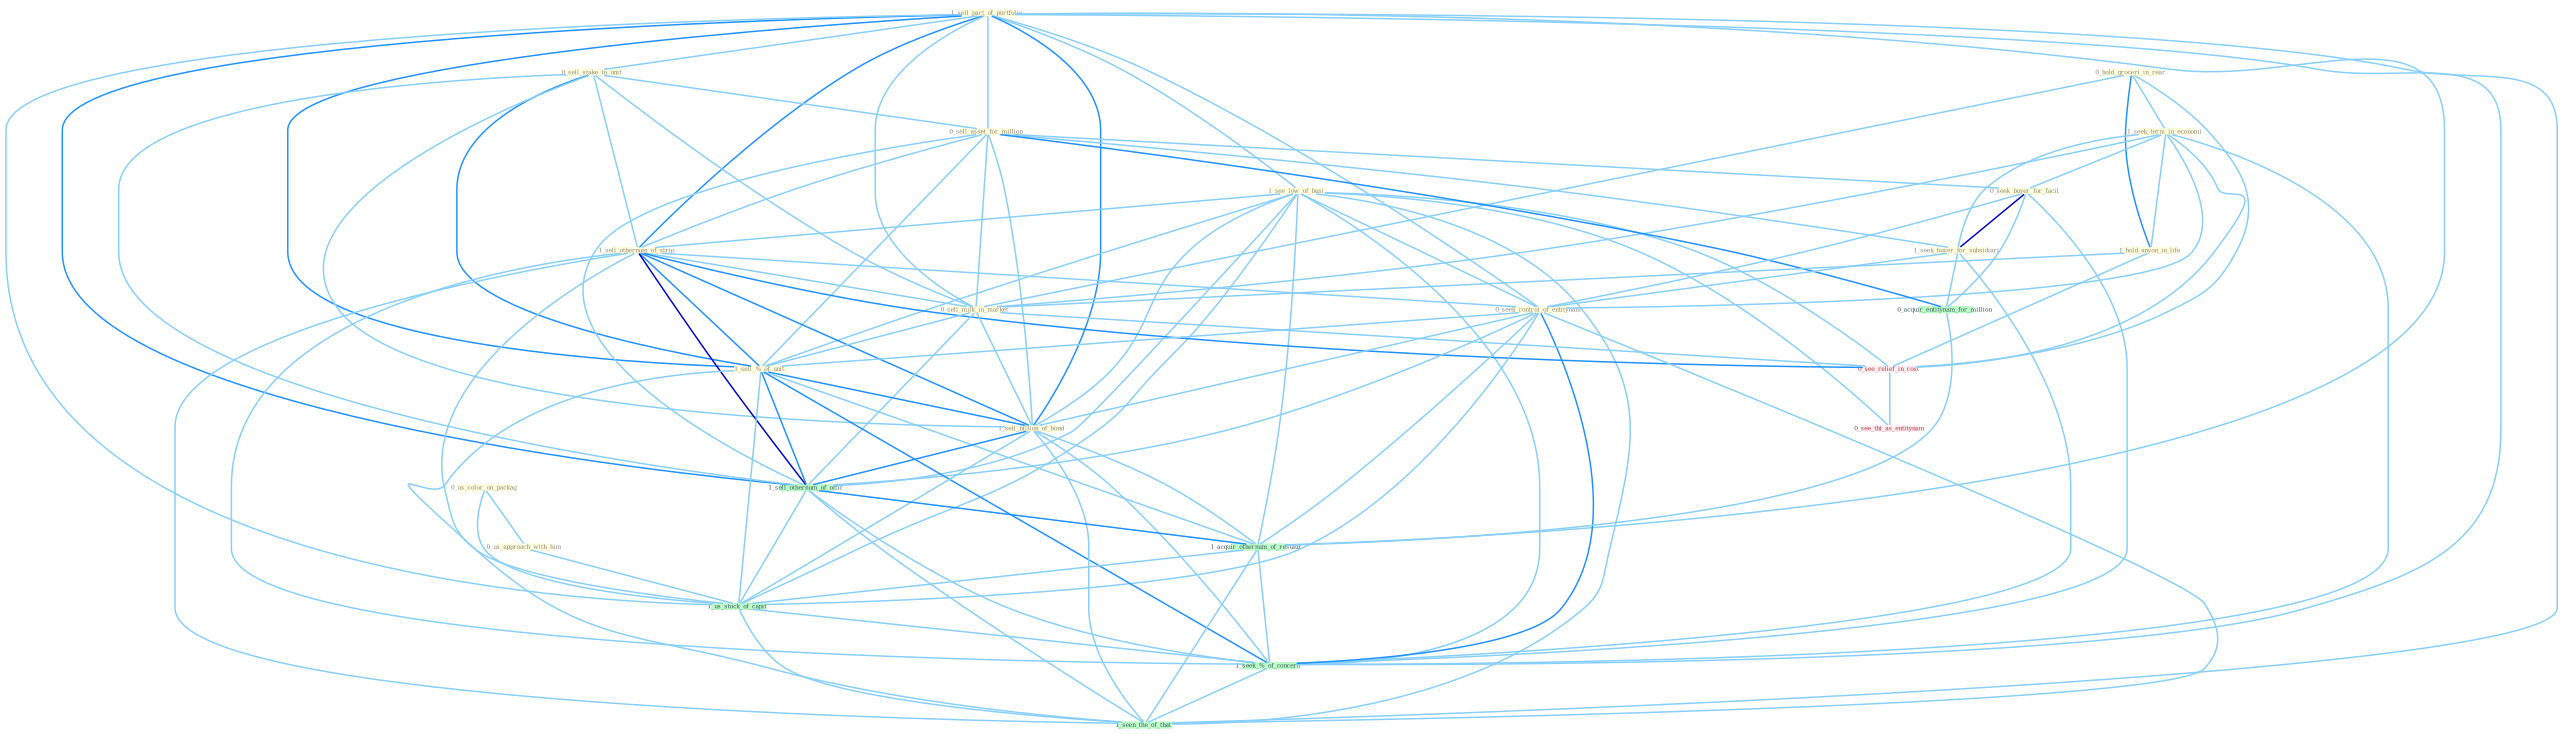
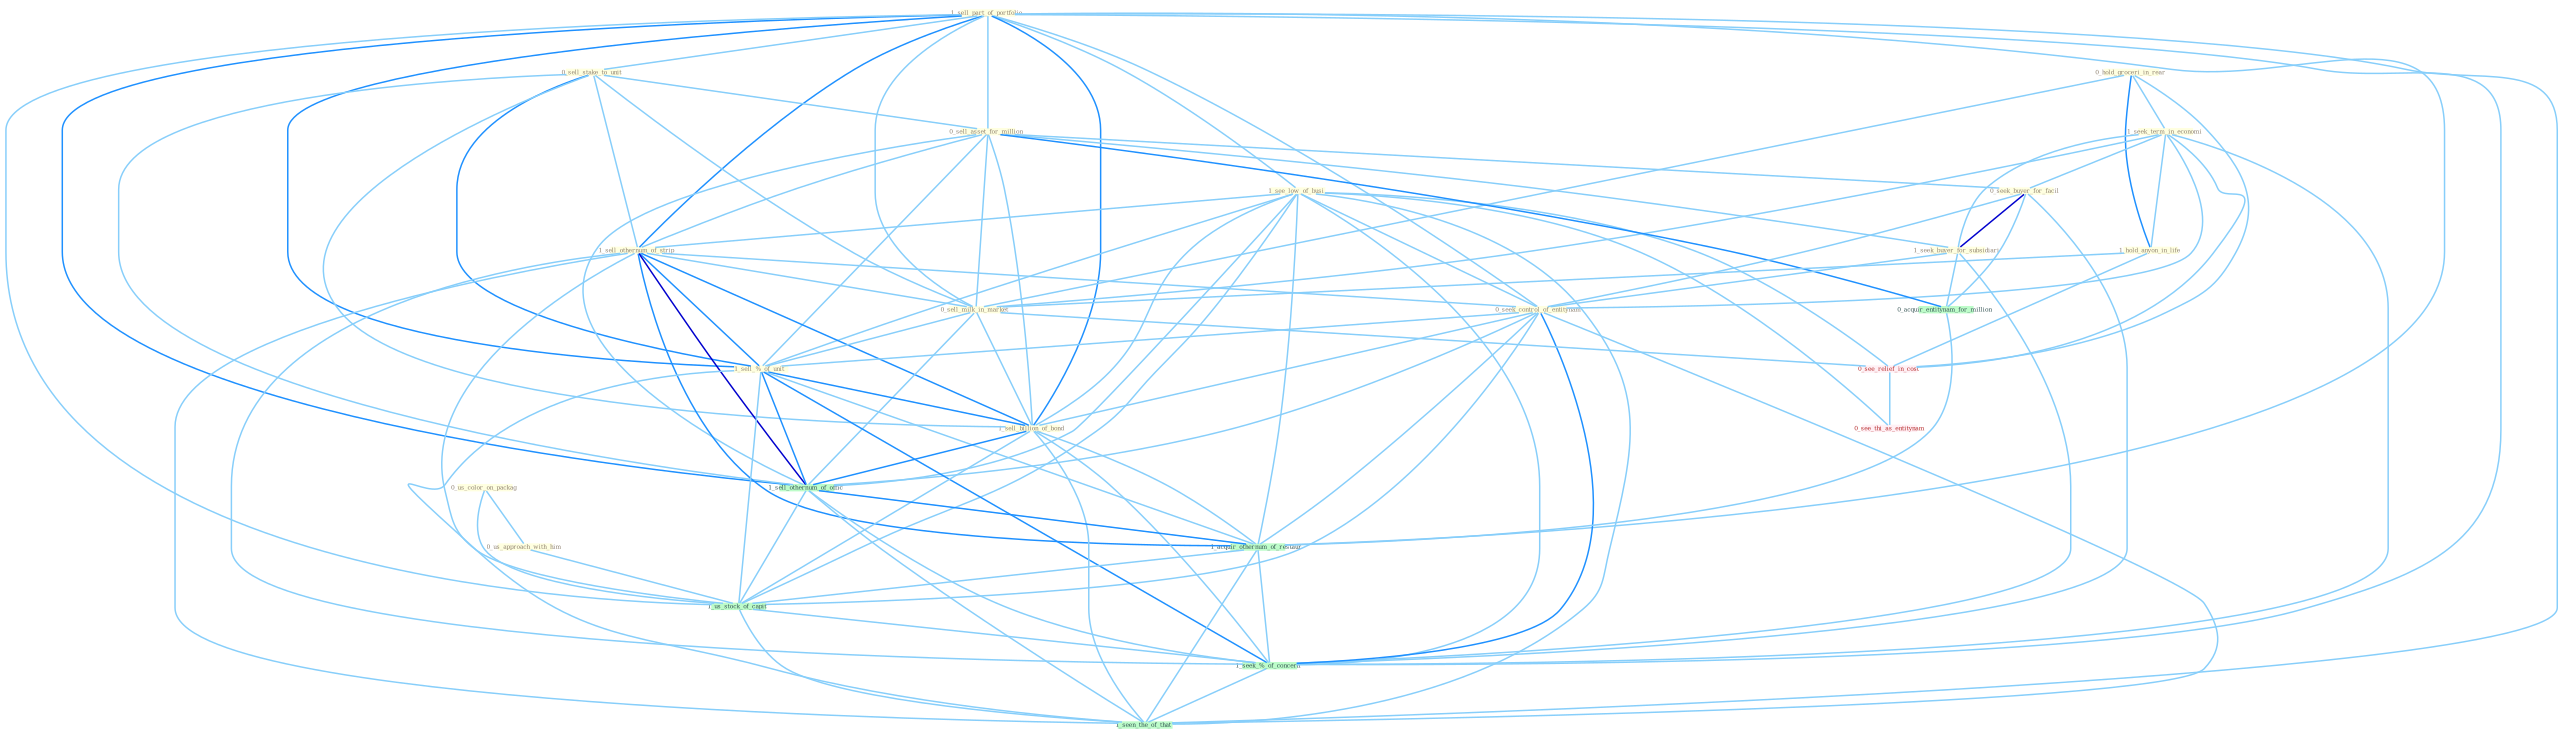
(1250, 343) -> (788, 500)
